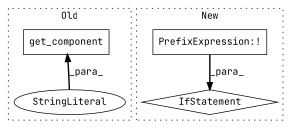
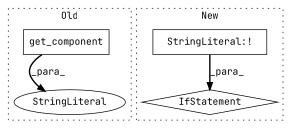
(210, 42) -> (210, 42)
(69, 76) -> (30, 70)
